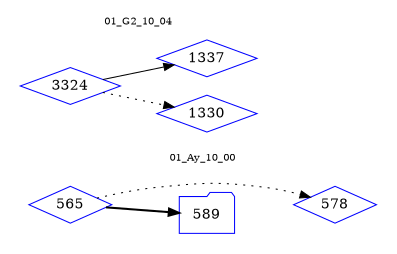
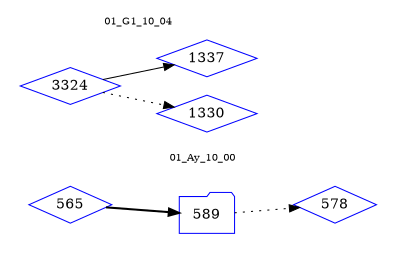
(139, 22) -> (139, 22)
(198, 184) -> (262, 211)
